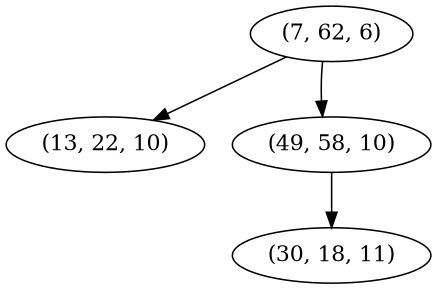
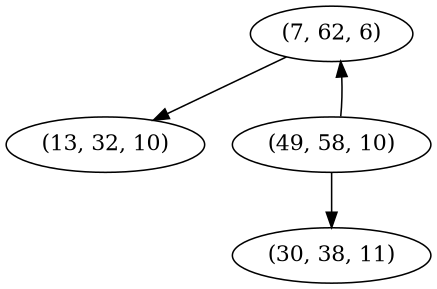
(321, 81) -> (342, 97)
(105, 145) -> (105, 145)
(332, 255) -> (332, 255)
